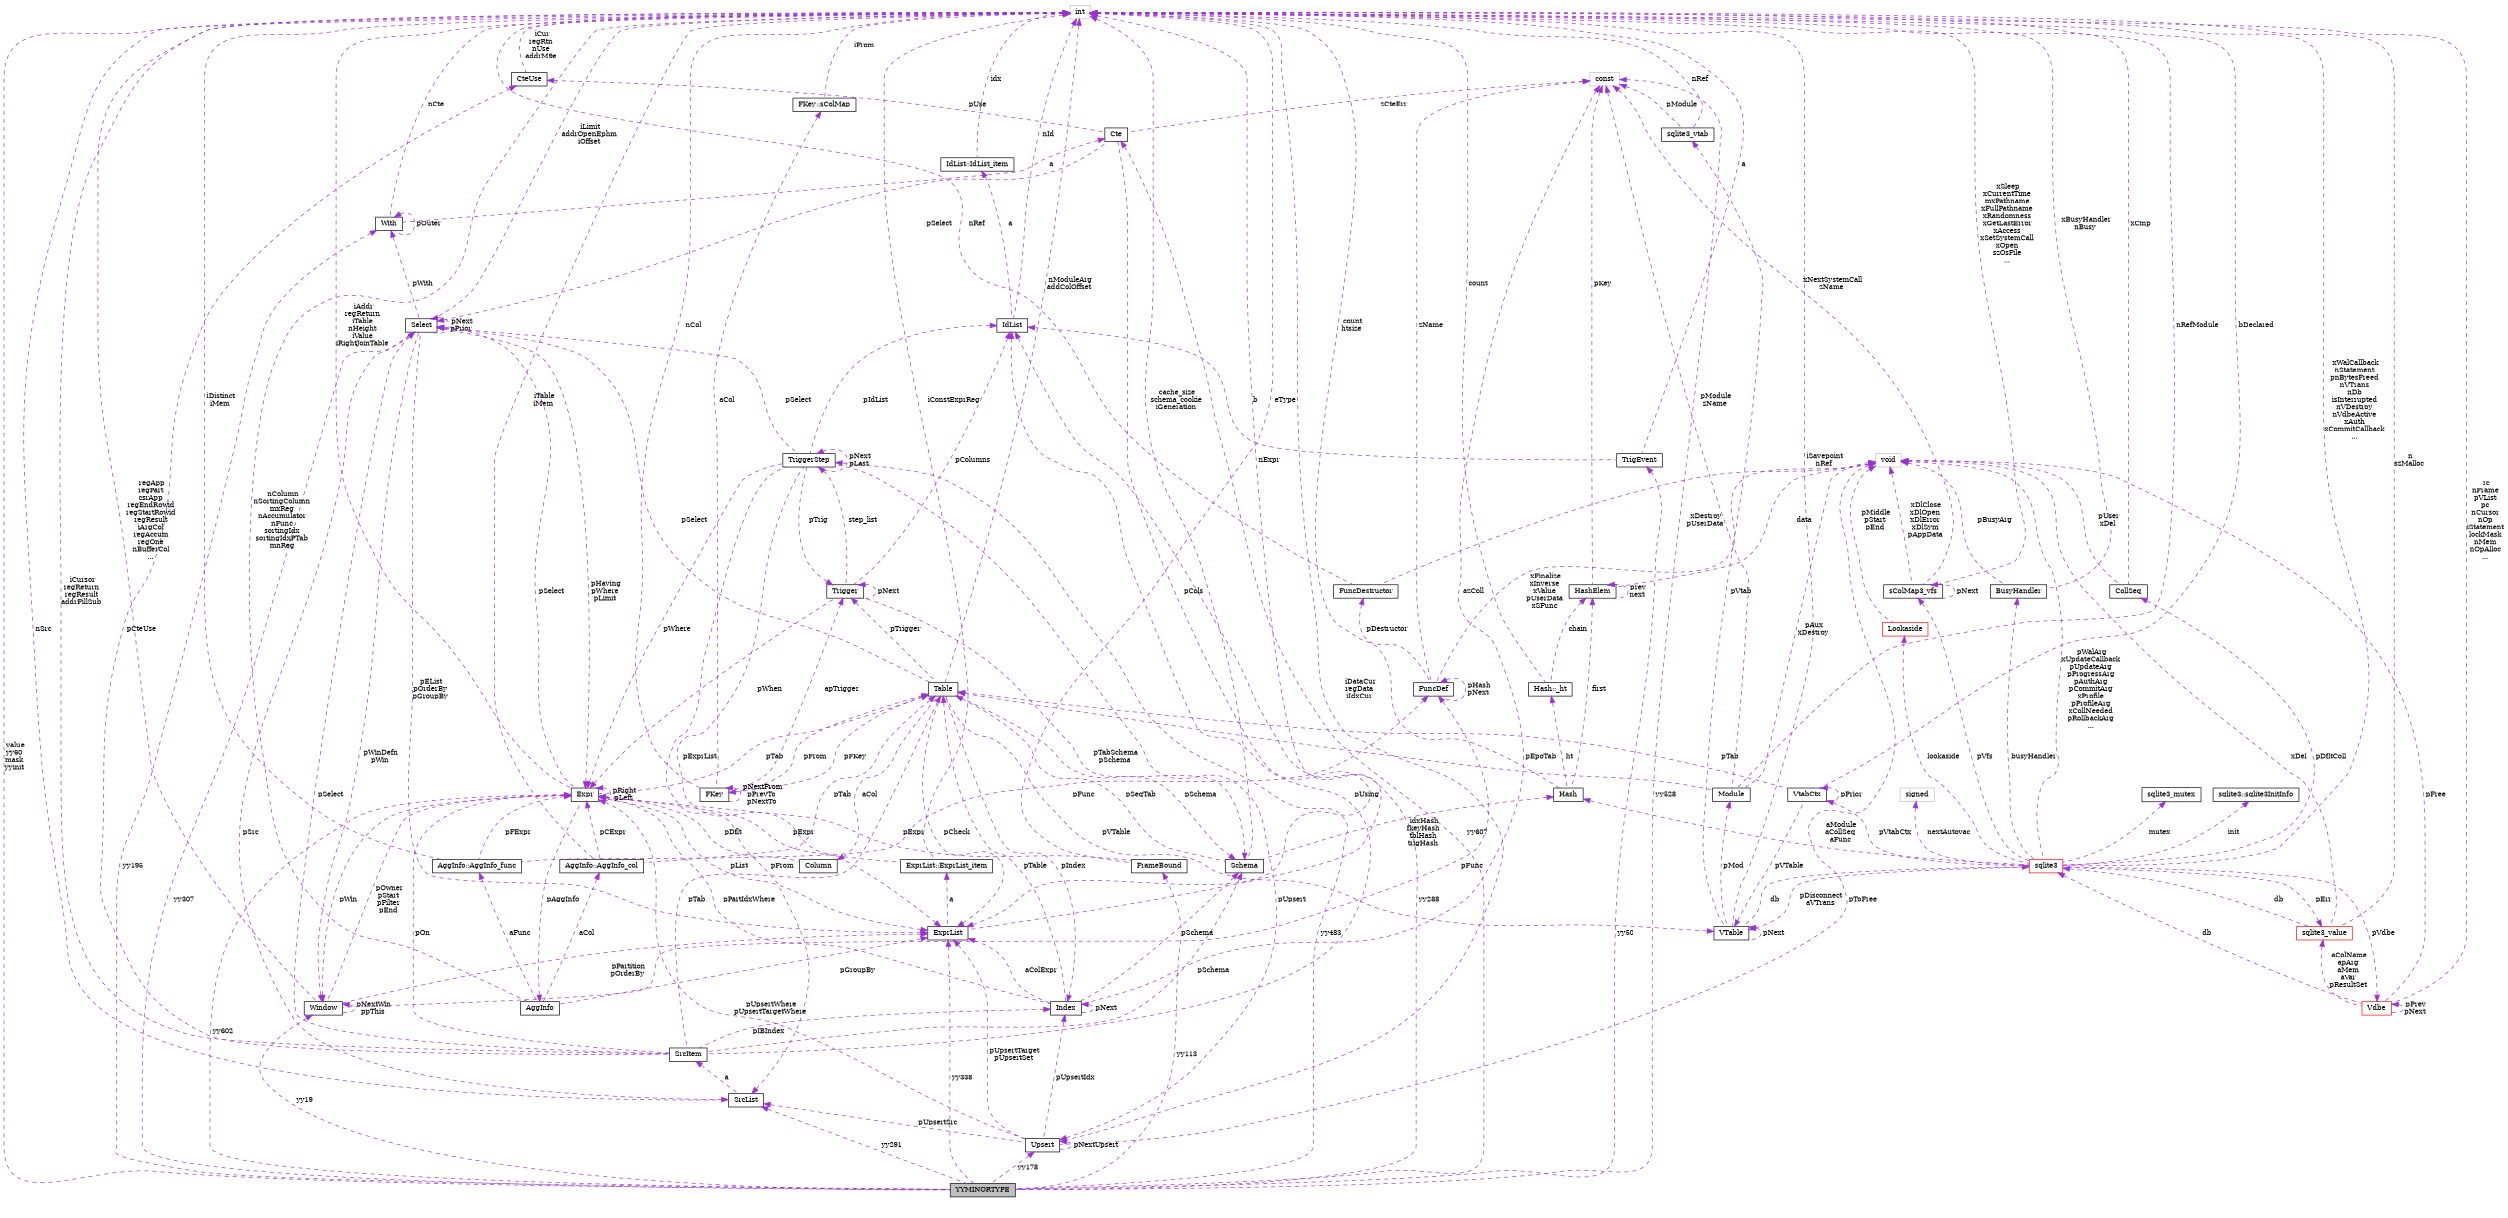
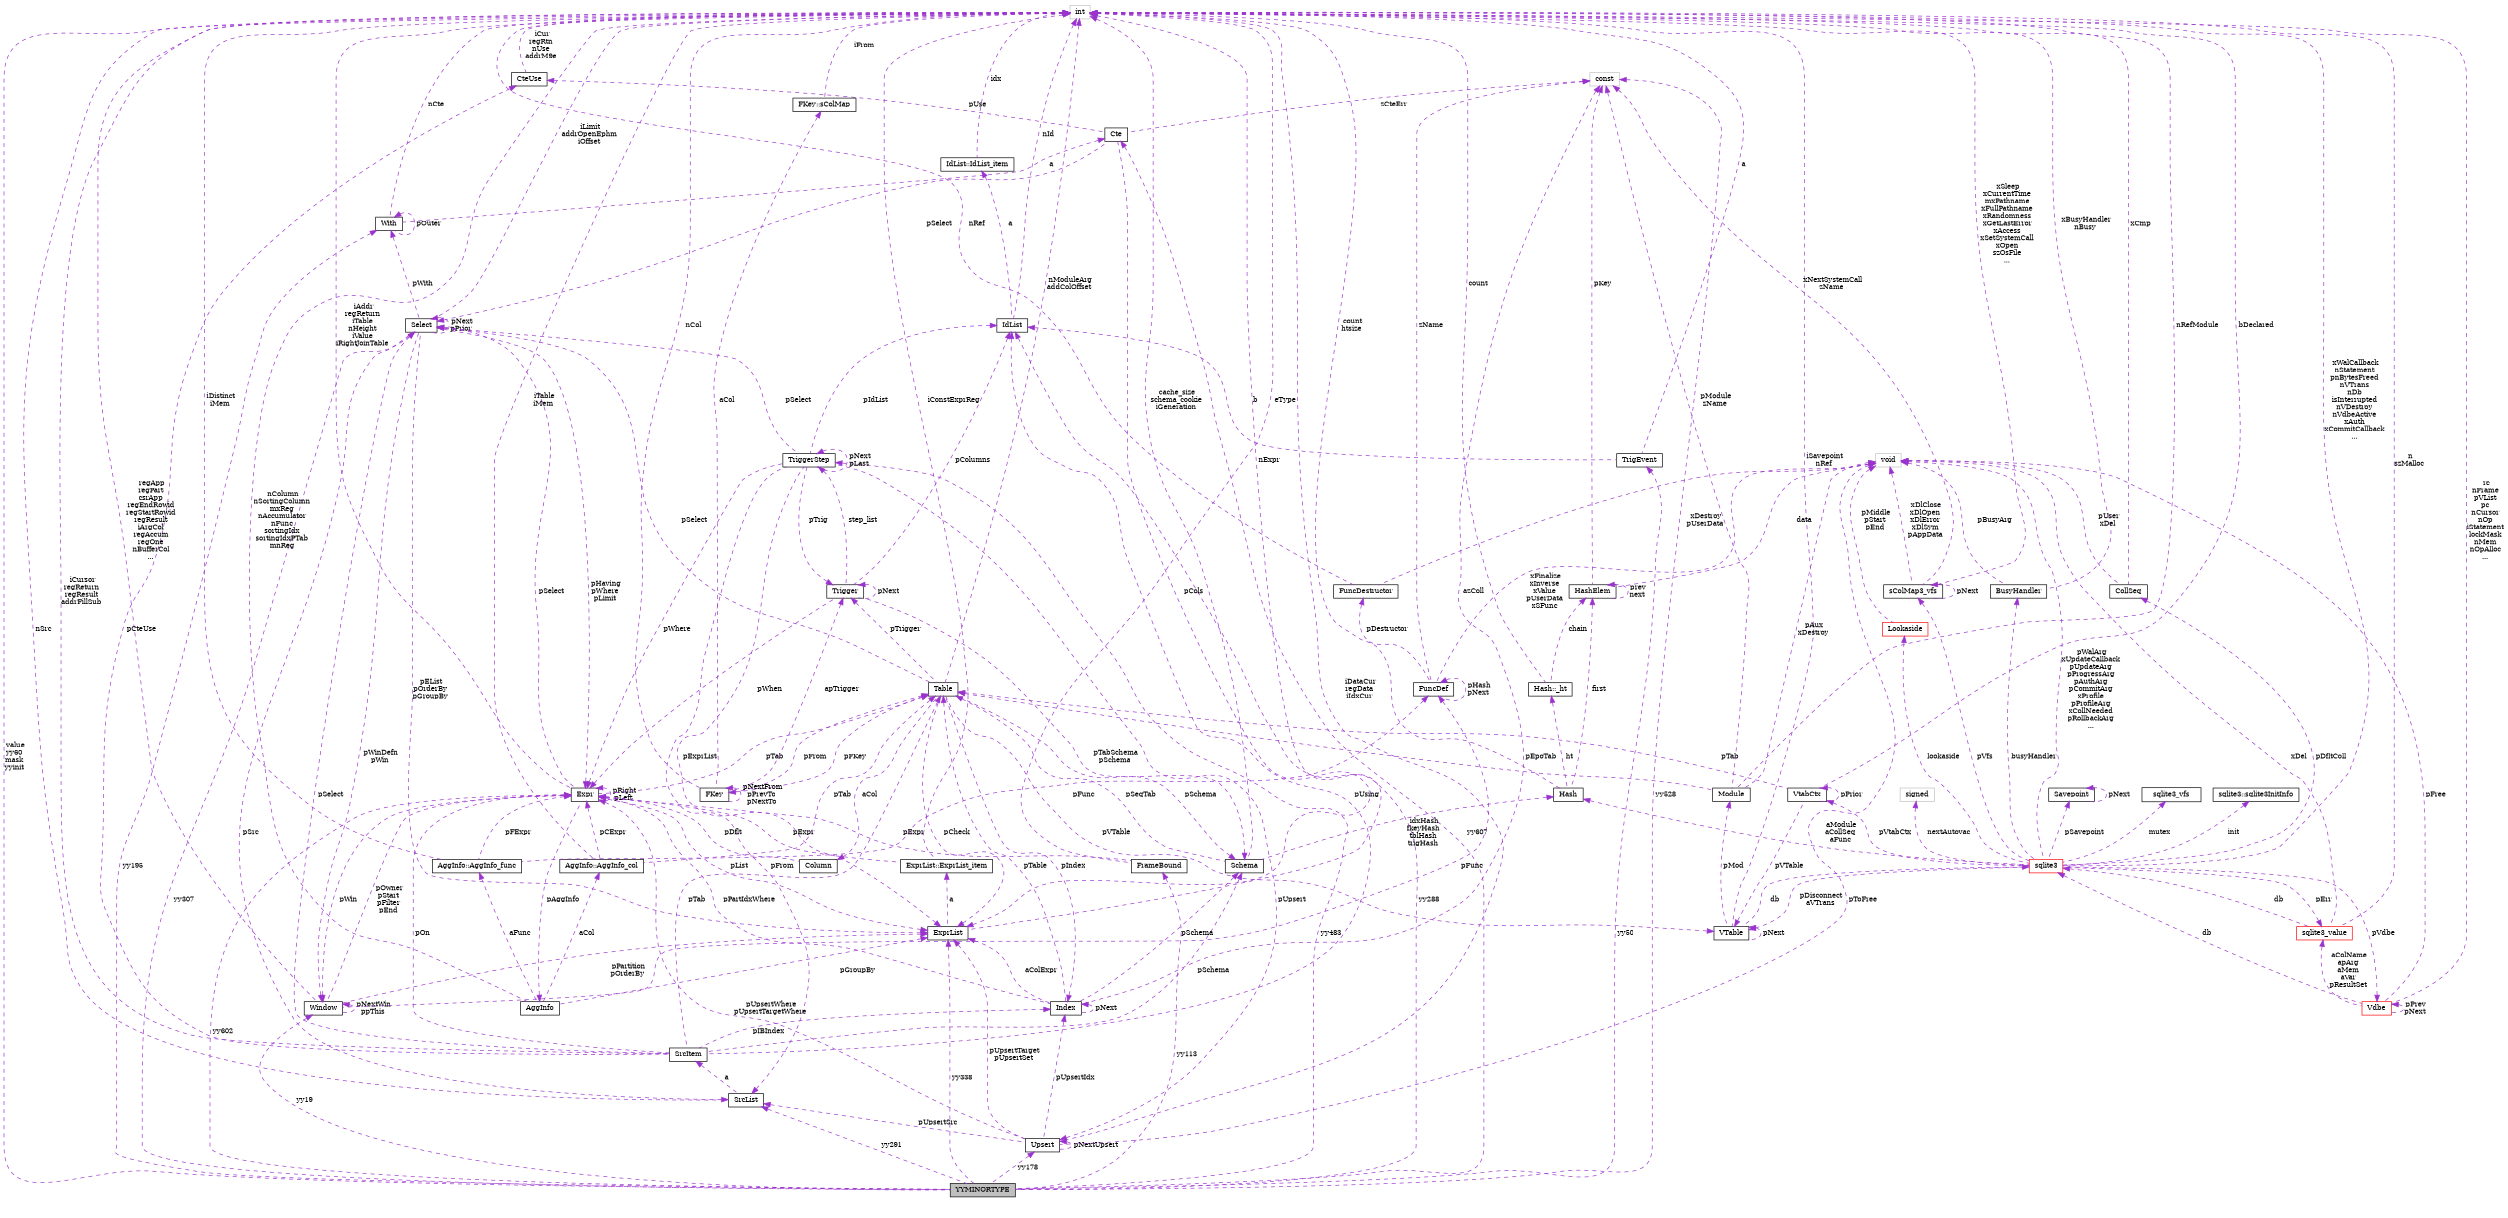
(1688, 135) -> none
none -> (2072, 795)
(2171, 795) -> (2171, 795)
